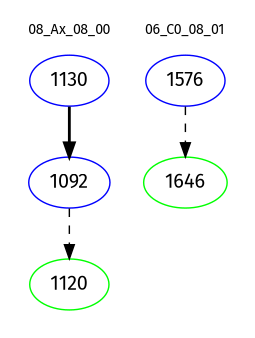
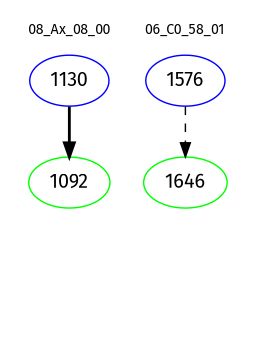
(185, 30) -> (185, 30)
(69, 183) -> (69, 183)
(69, 284) -> none
